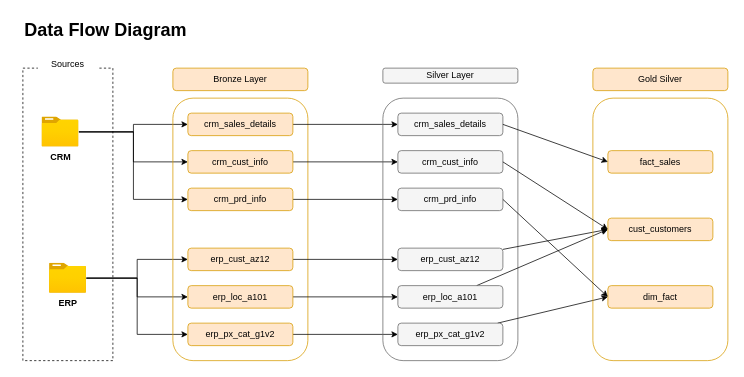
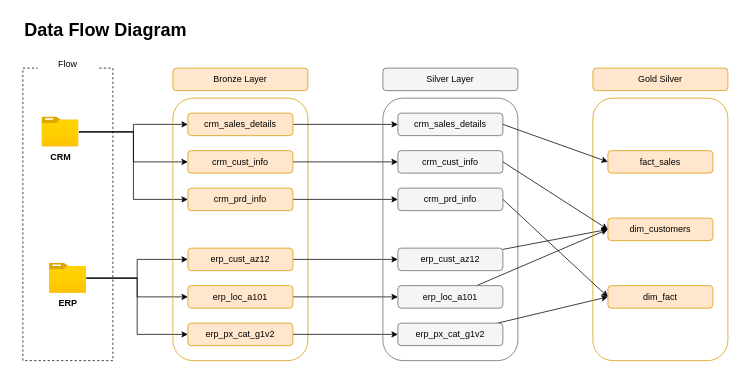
(68, 64) -> (68, 64)
(450, 75) -> (450, 79)
(660, 229) -> (660, 229)
